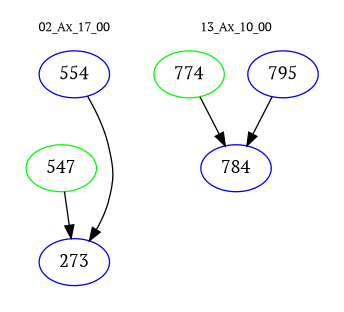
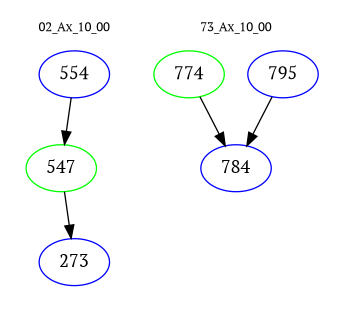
(74, 28) -> (74, 28)
(236, 28) -> (236, 28)
(112, 162) -> (69, 114)
